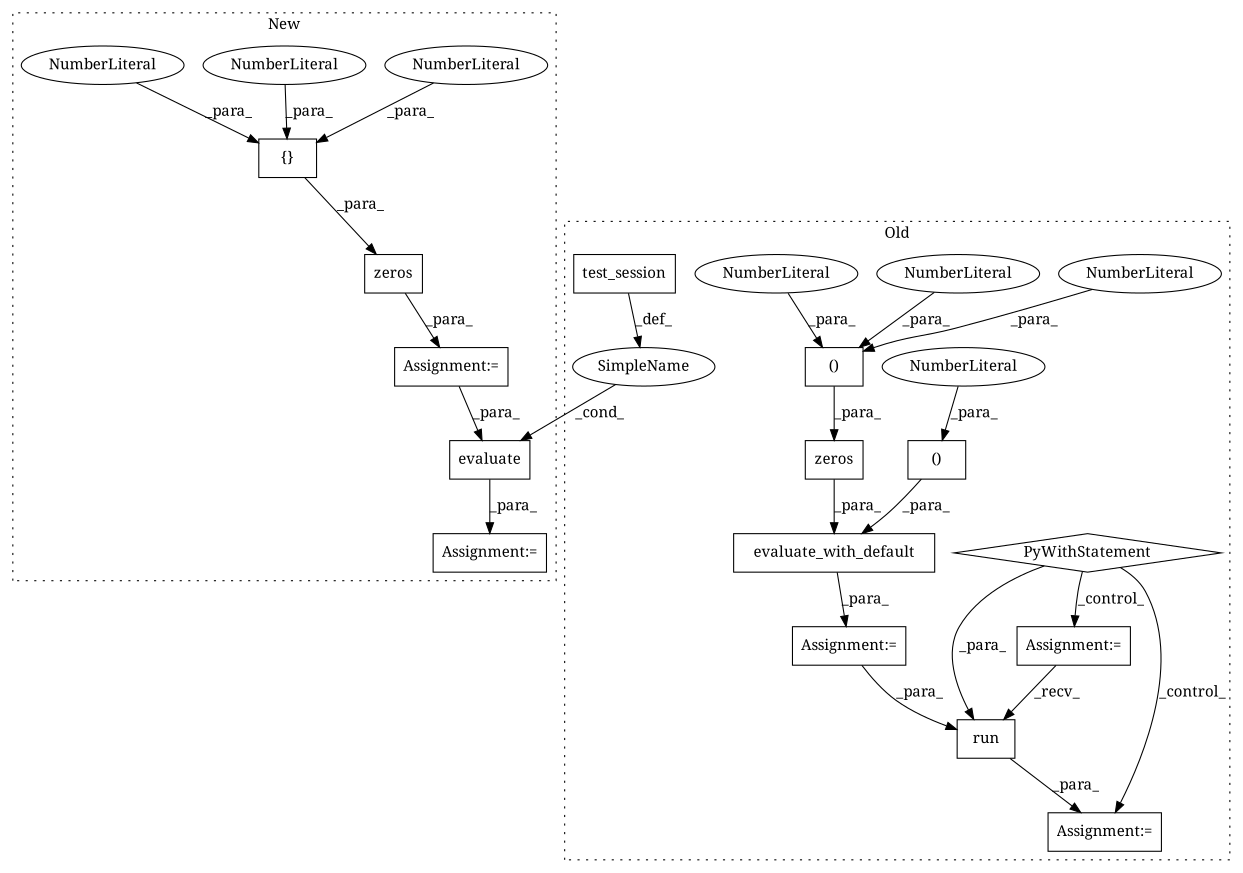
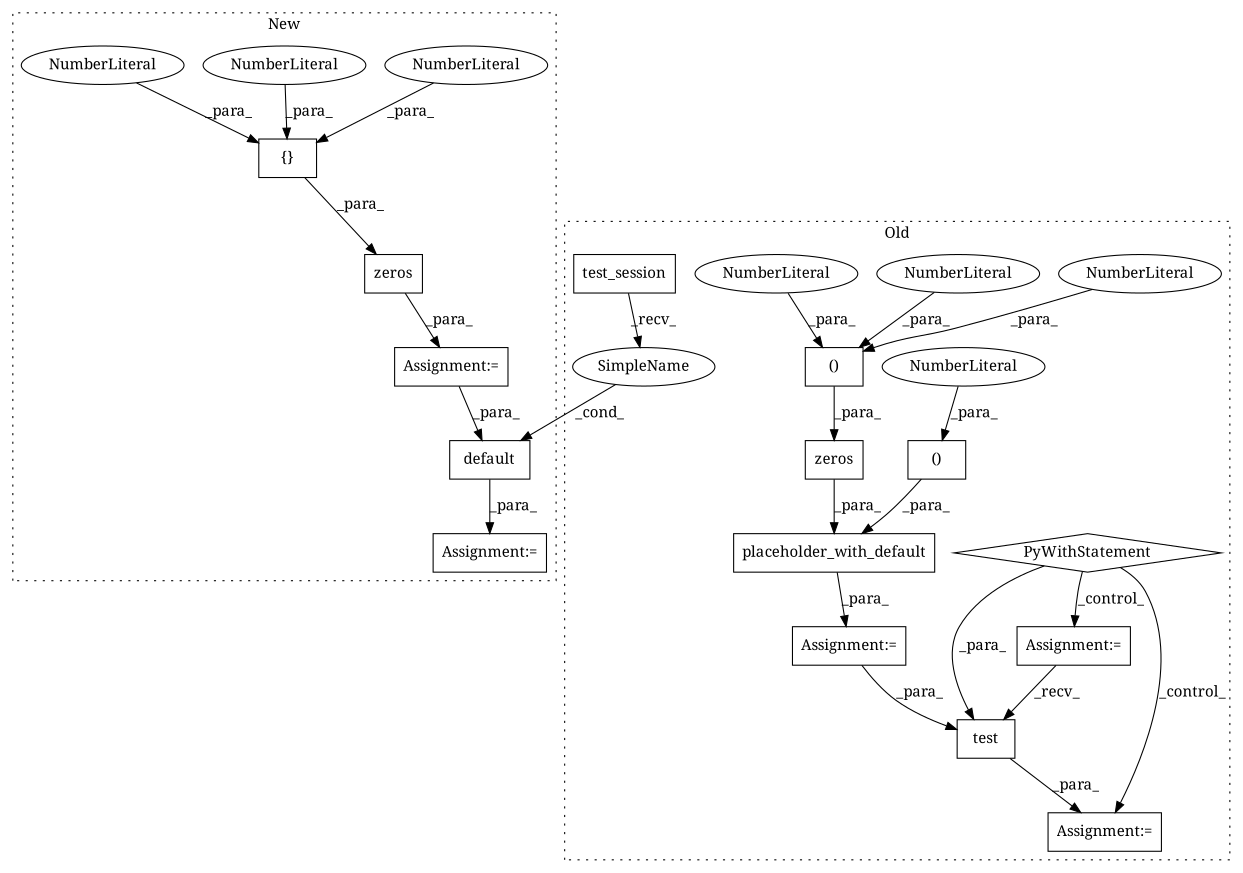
(654, 320) -> (654, 320)
(490, 460) -> (490, 460)
(834, 553) -> (834, 553)
(986, 739) -> (986, 739)
